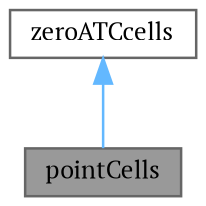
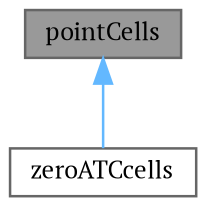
(103, 116) -> (103, 116)
